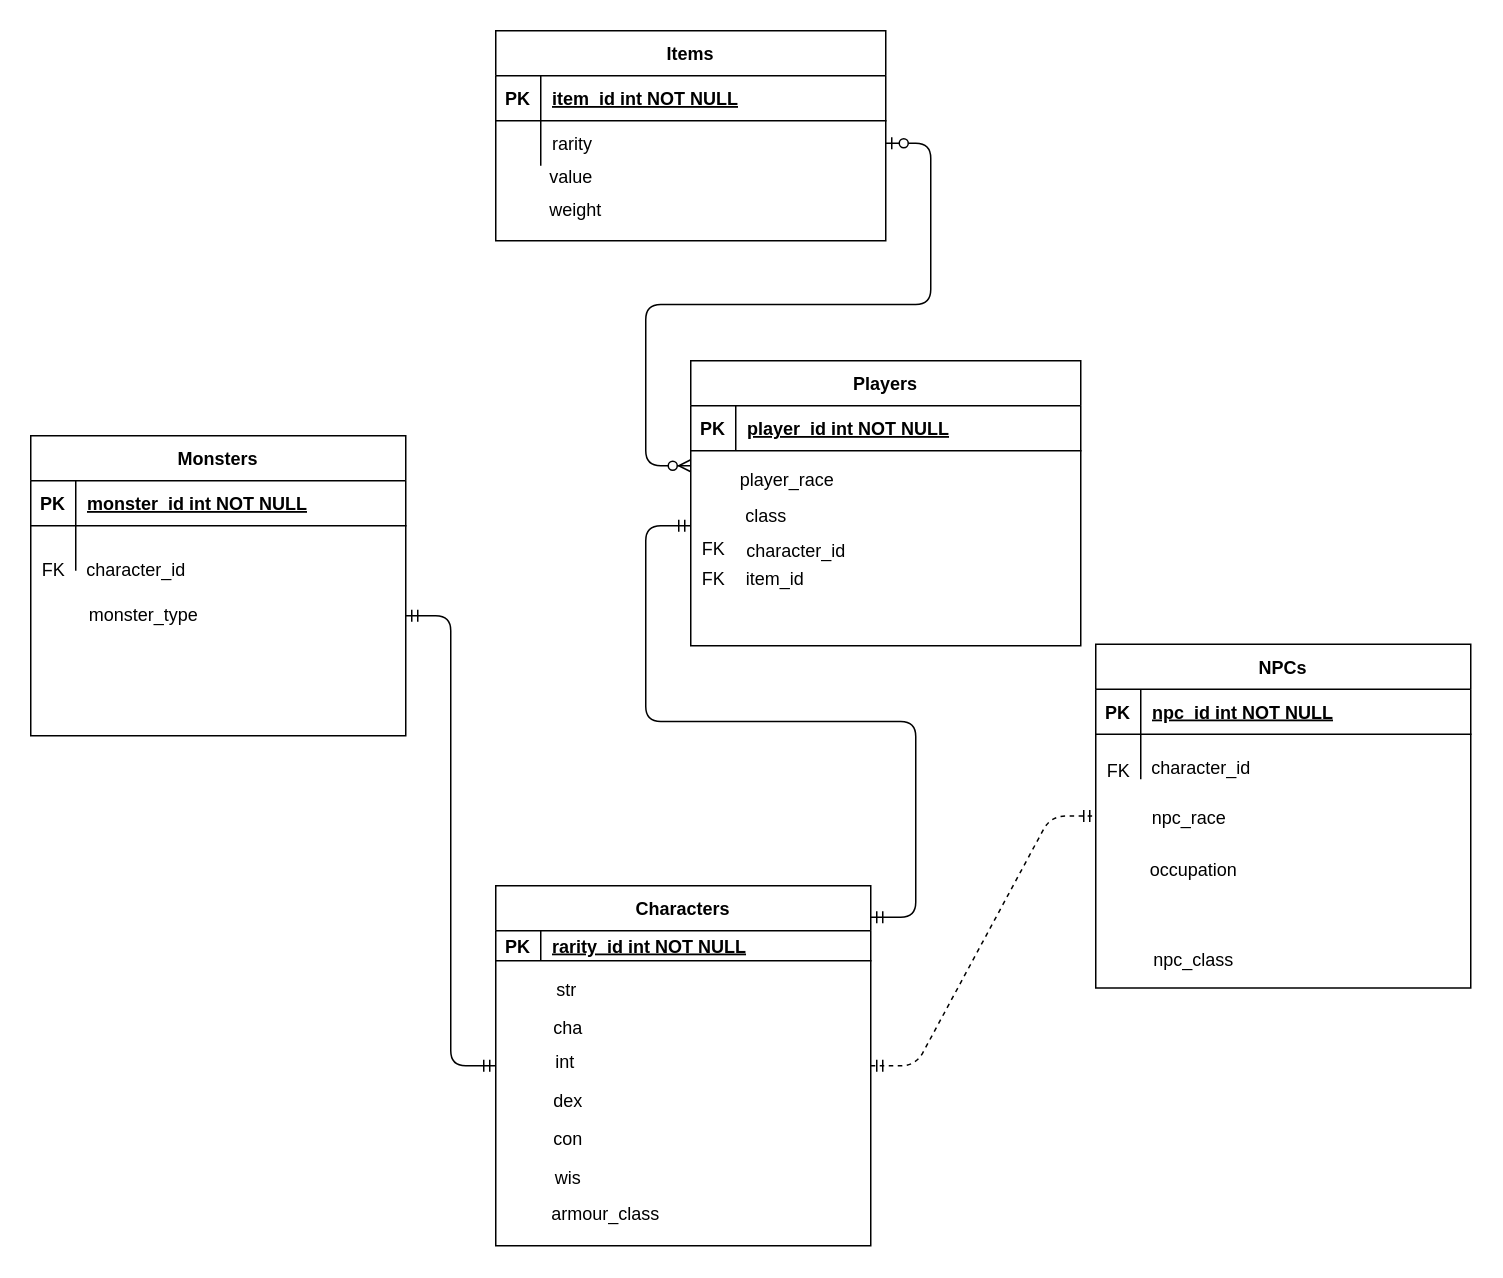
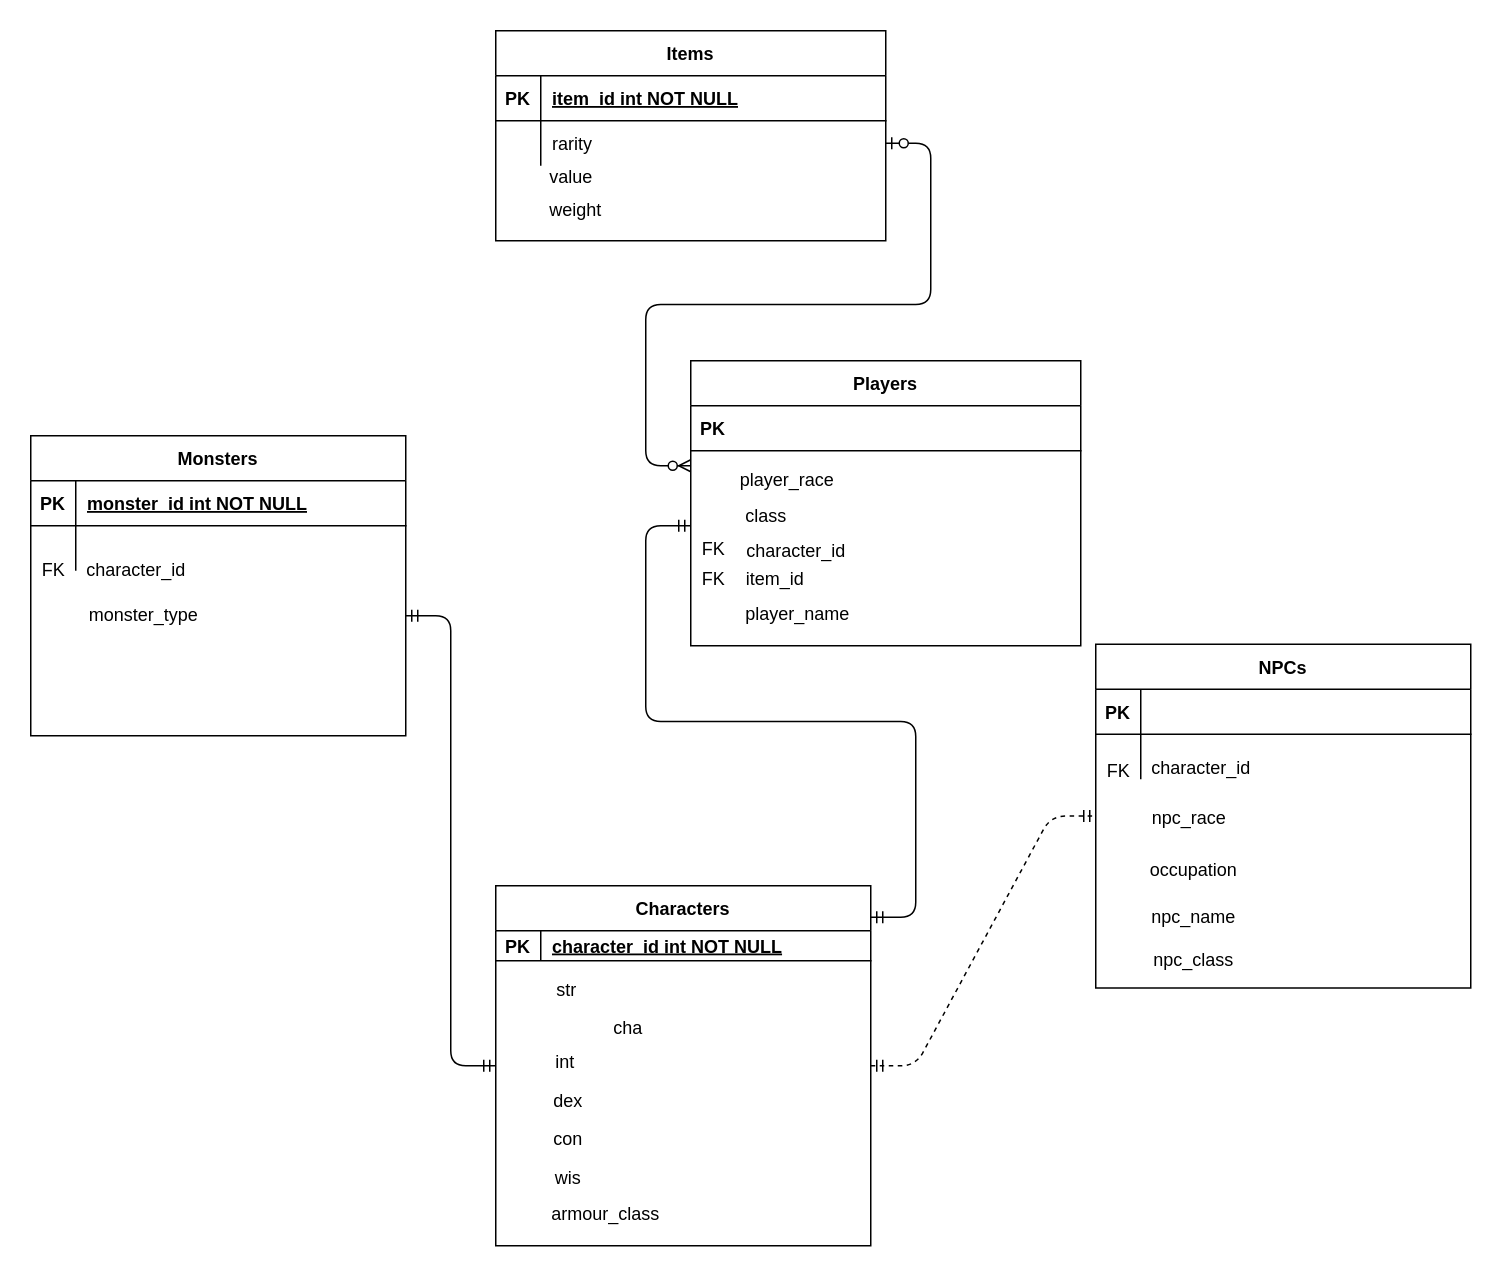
(908, 428) -> none
none -> (797, 614)
(1306, 712) -> none
none -> (1193, 917)
(649, 947) -> (666, 947)
(568, 1028) -> (628, 1028)
